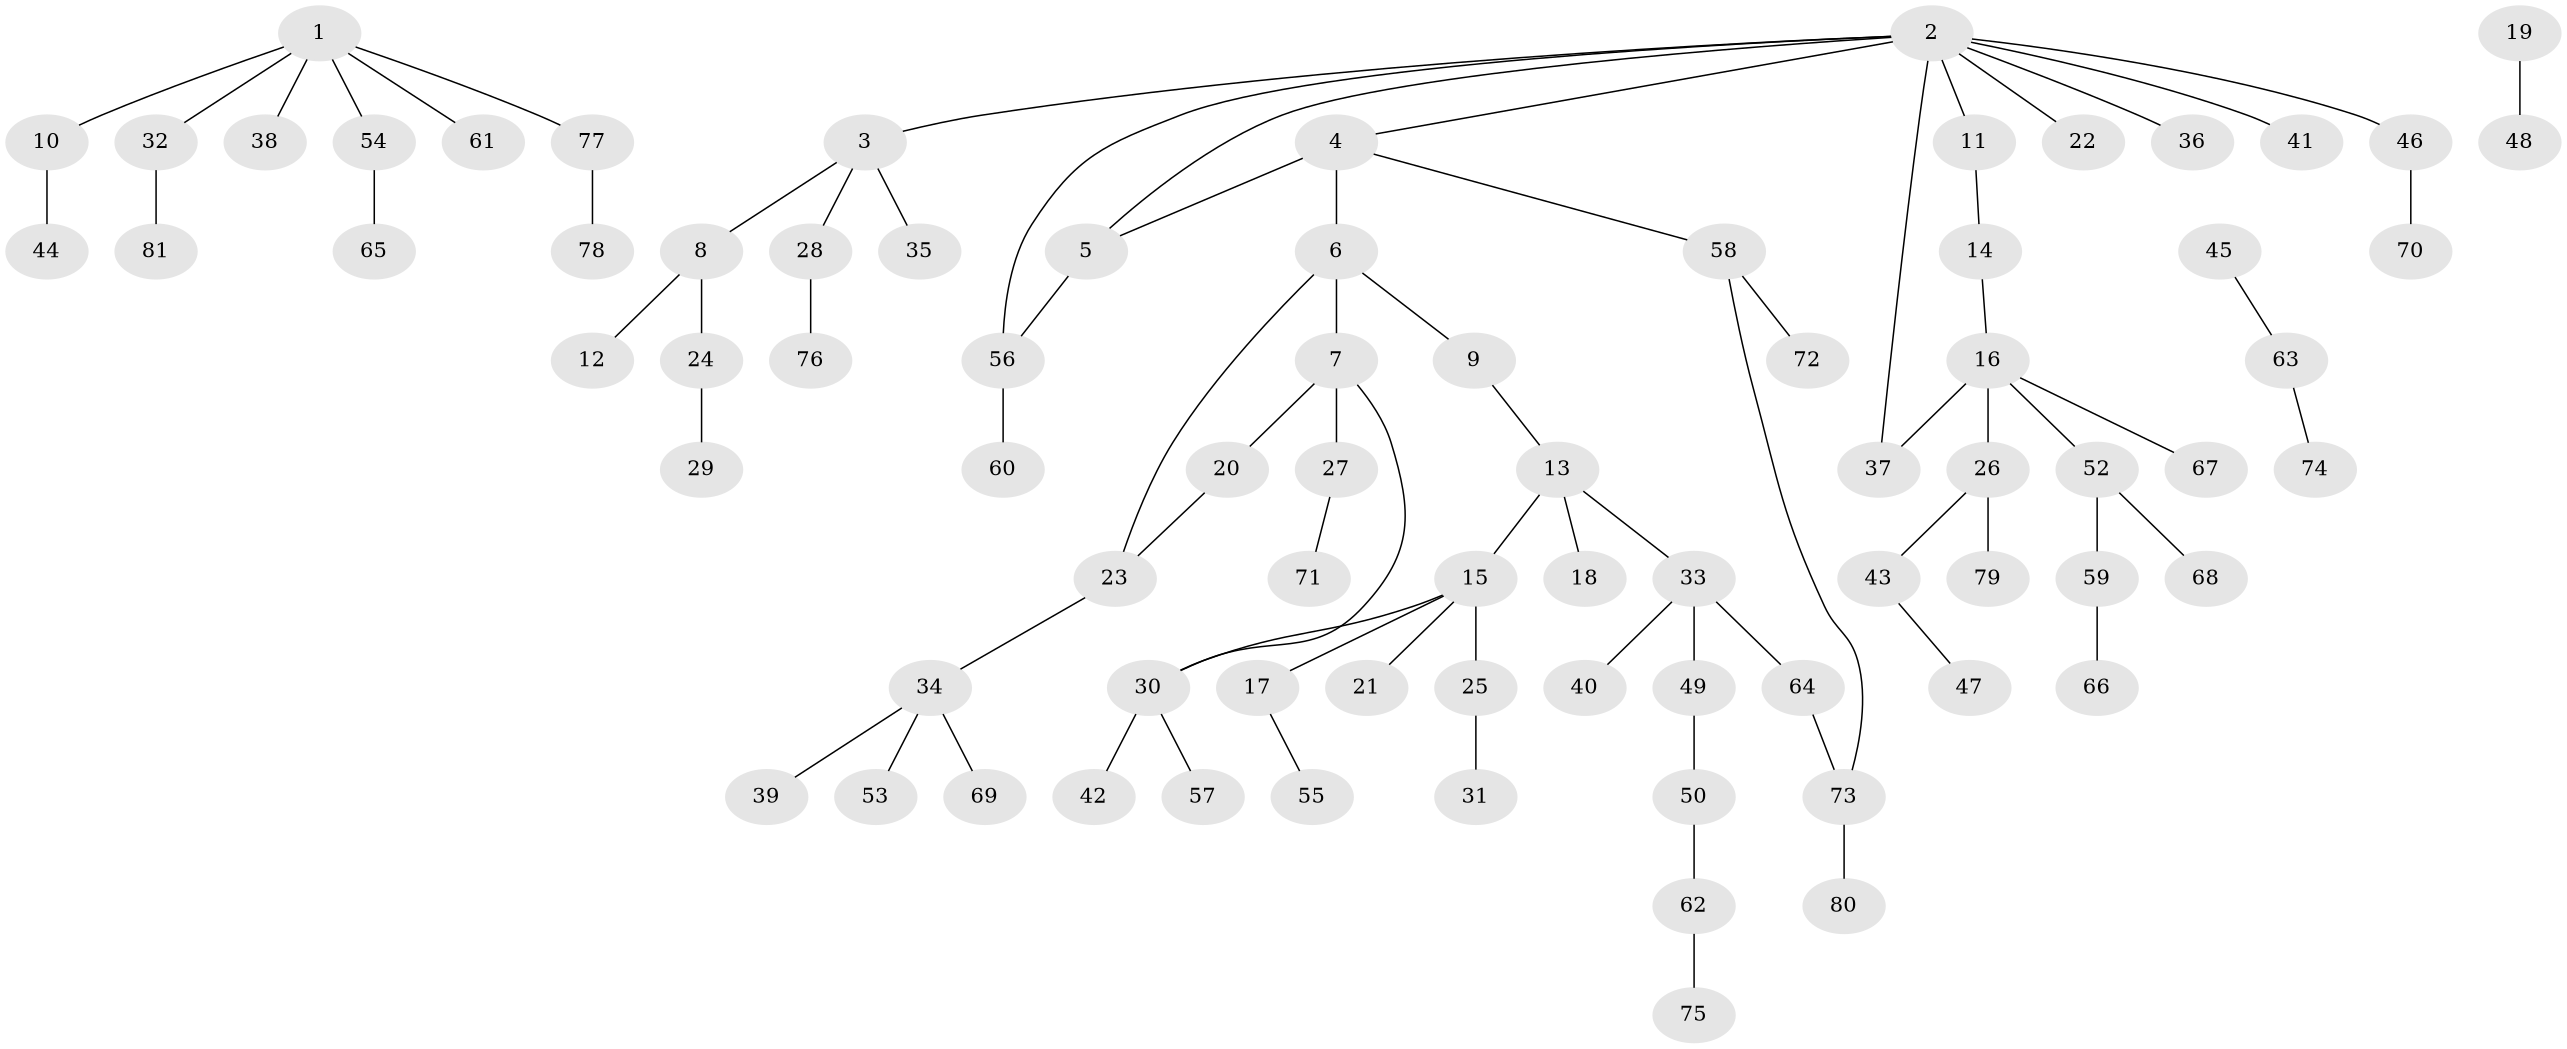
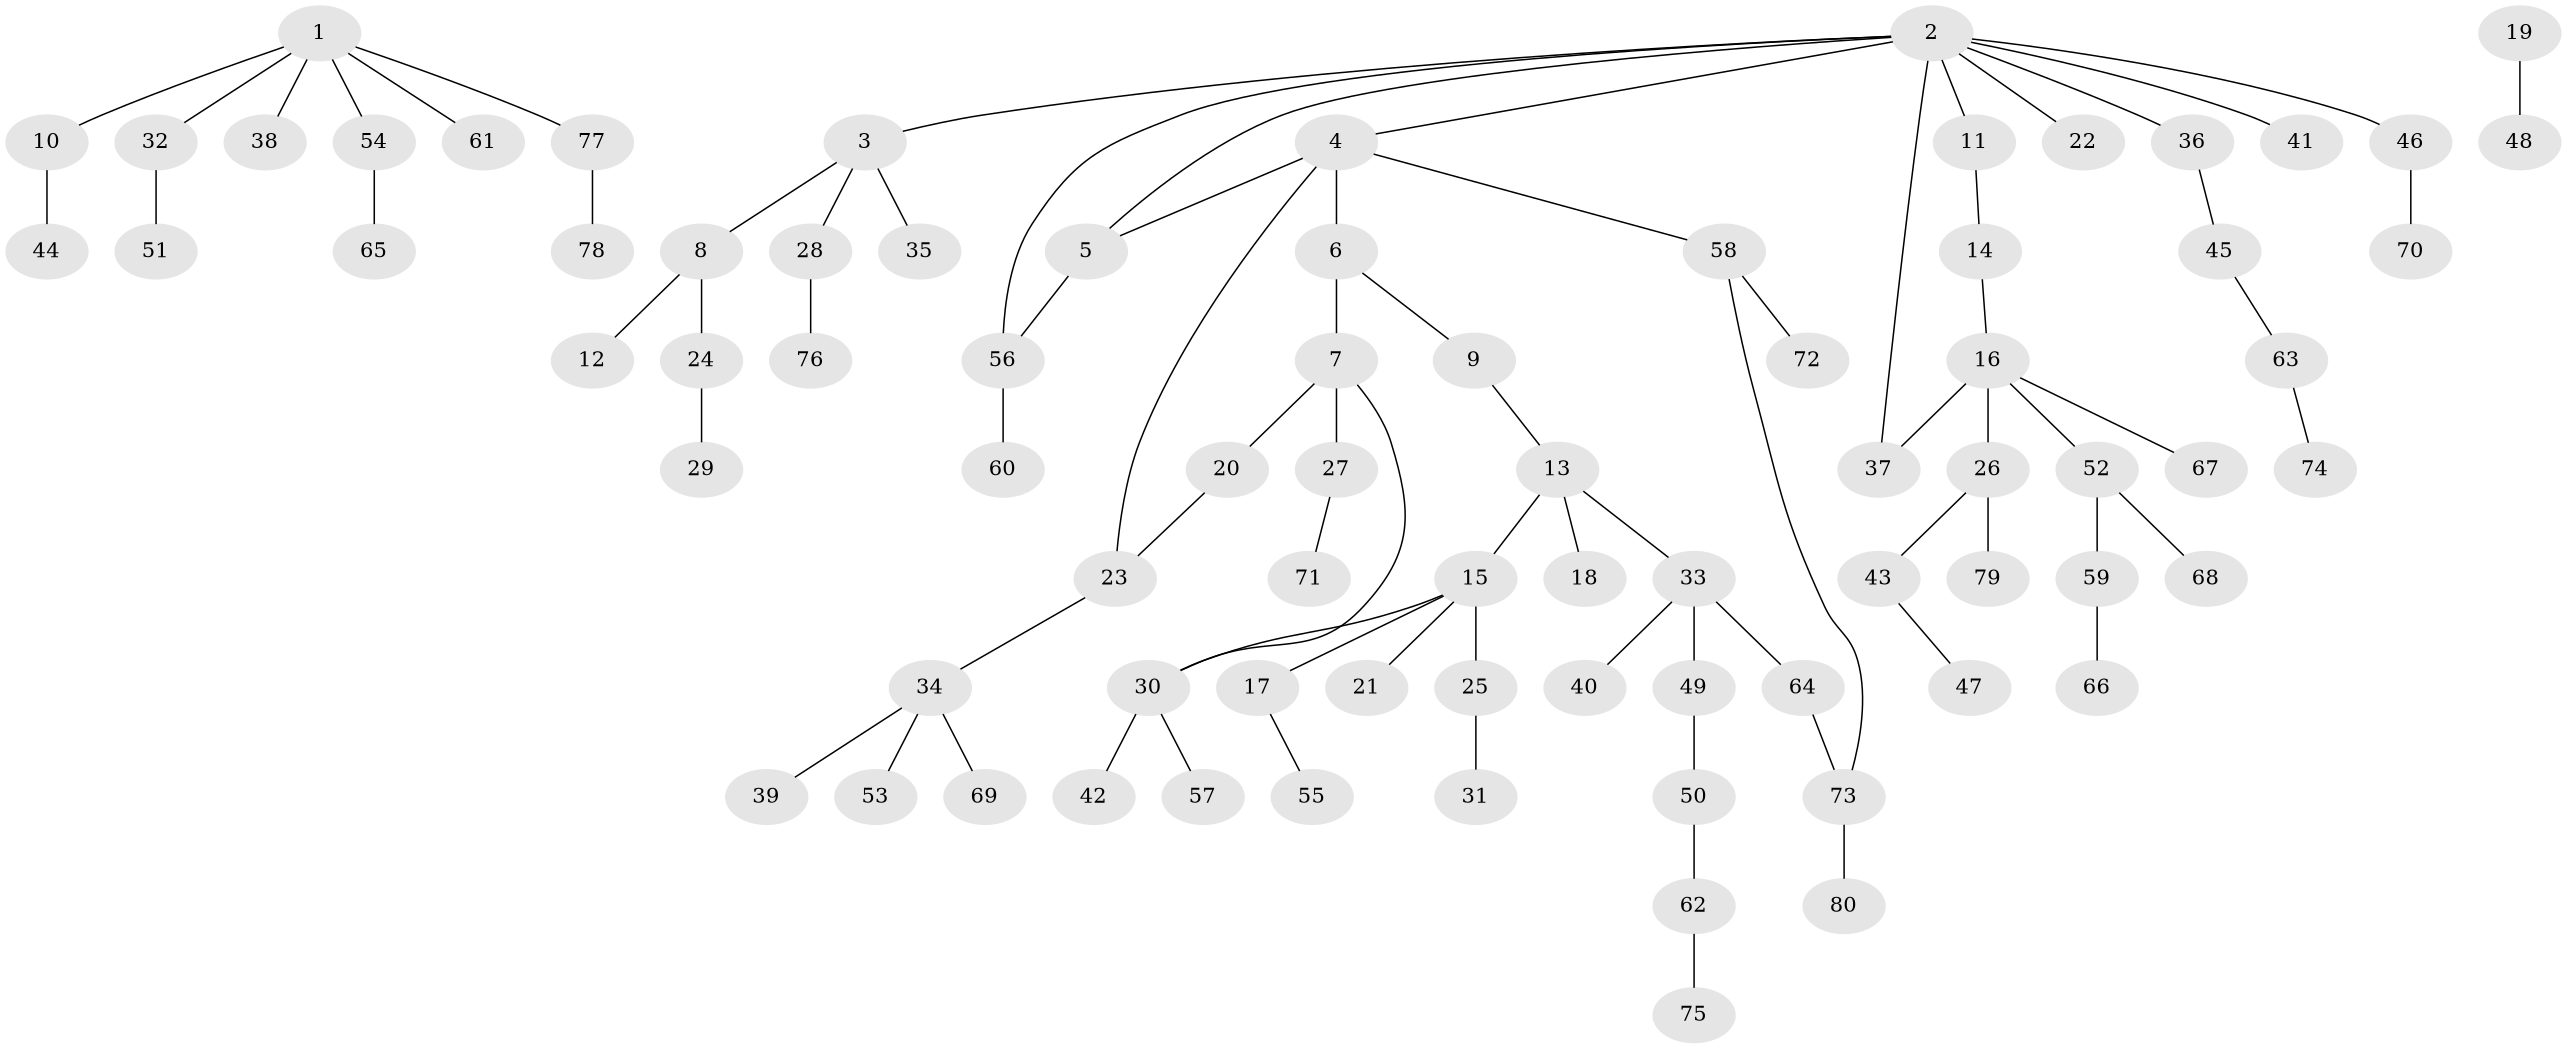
none -> (2206, 197)
(156, 252) -> (156, 252)
(1201, 402) -> (1188, 345)
